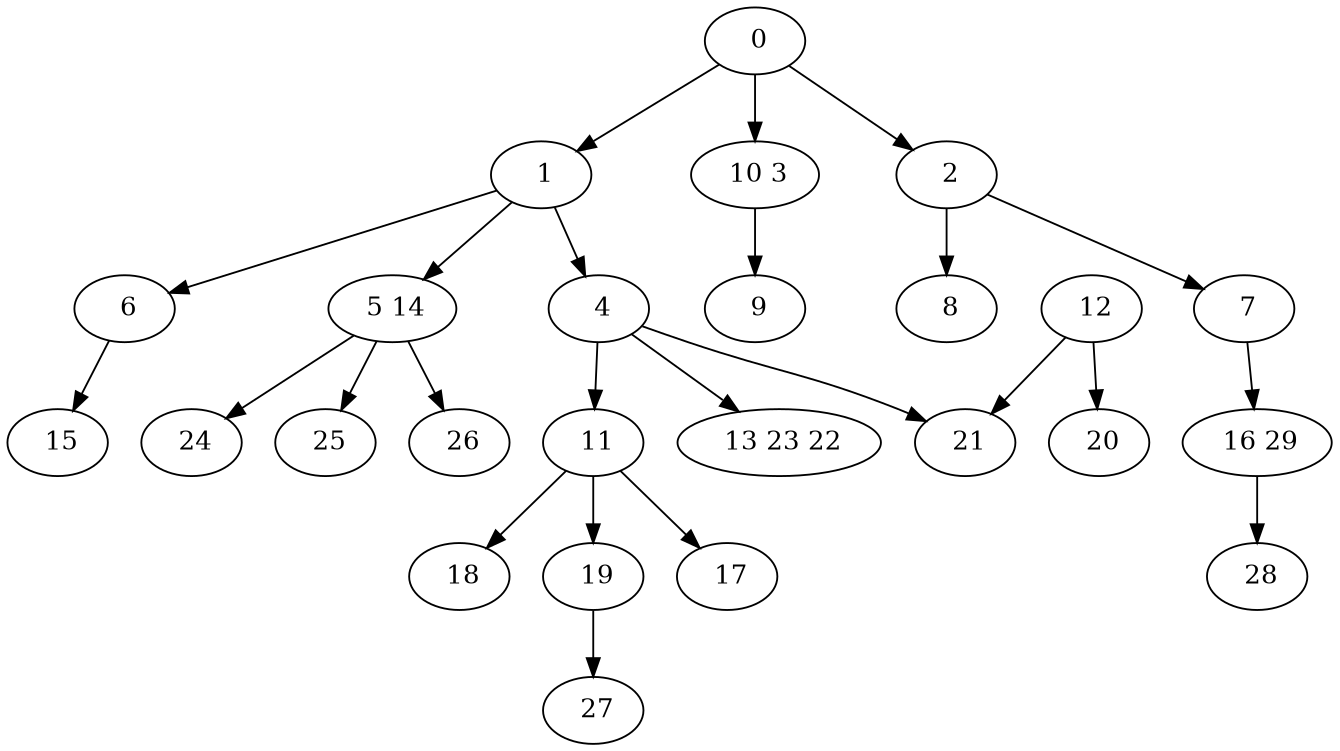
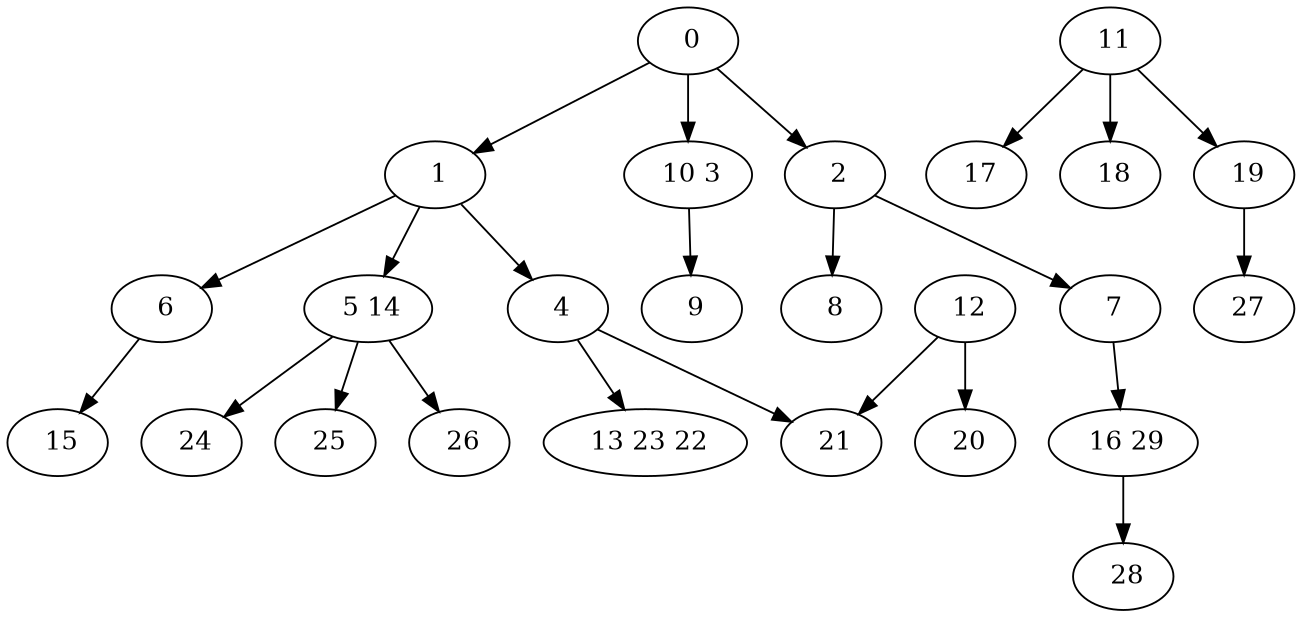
(596, 367) -> none
